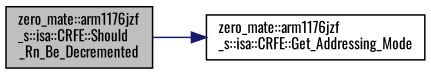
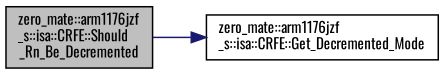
(316, 37) -> (322, 37)
